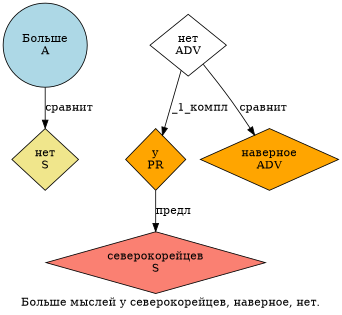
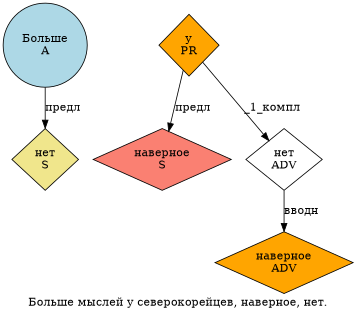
(173, 99) -> (233, 98)
(69, 108) -> (63, 108)
(263, 108) -> (302, 211)
(156, 263) -> (162, 159)
